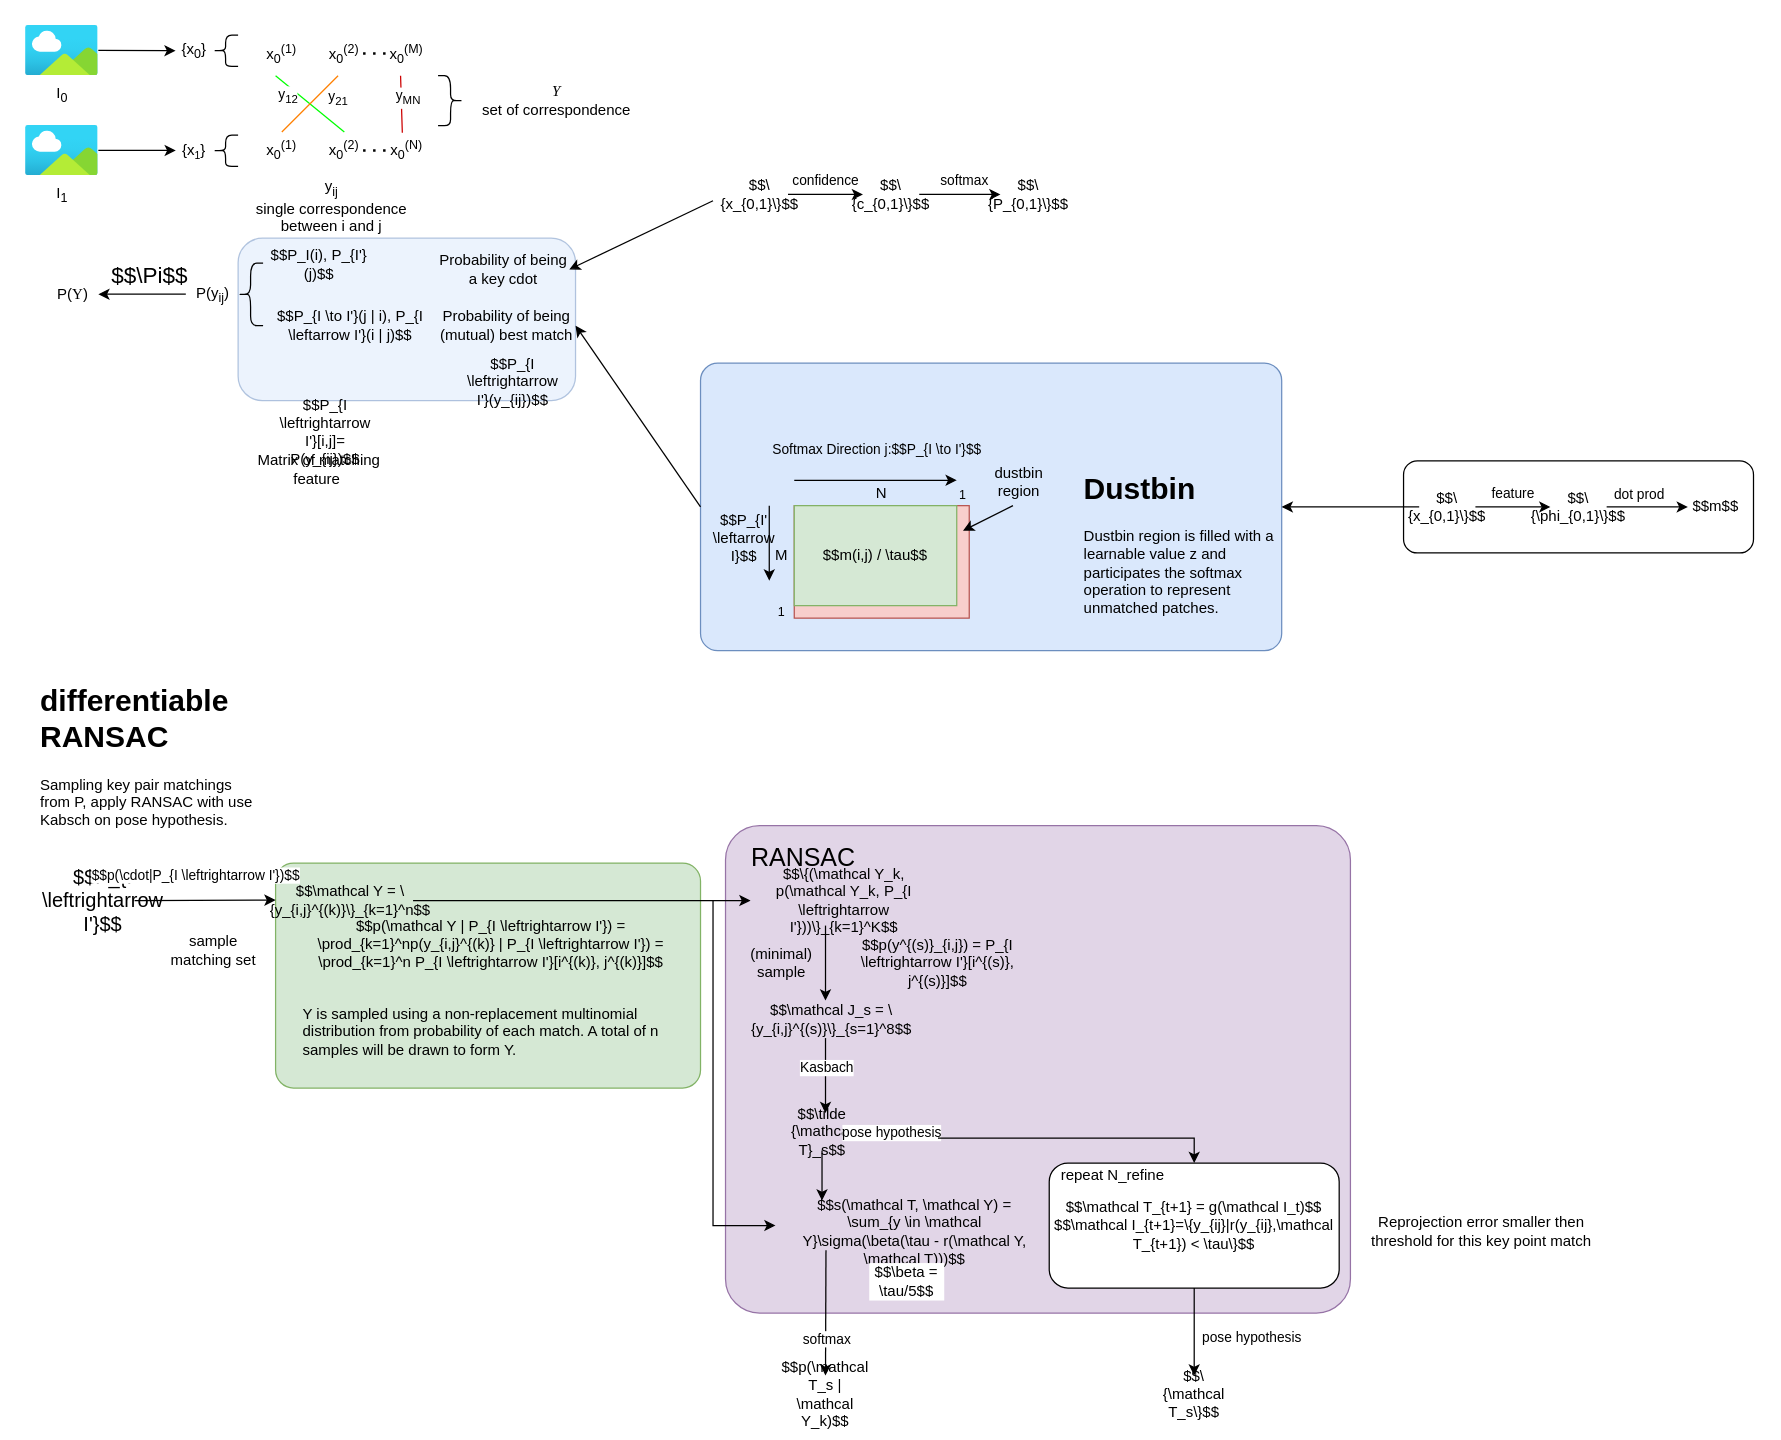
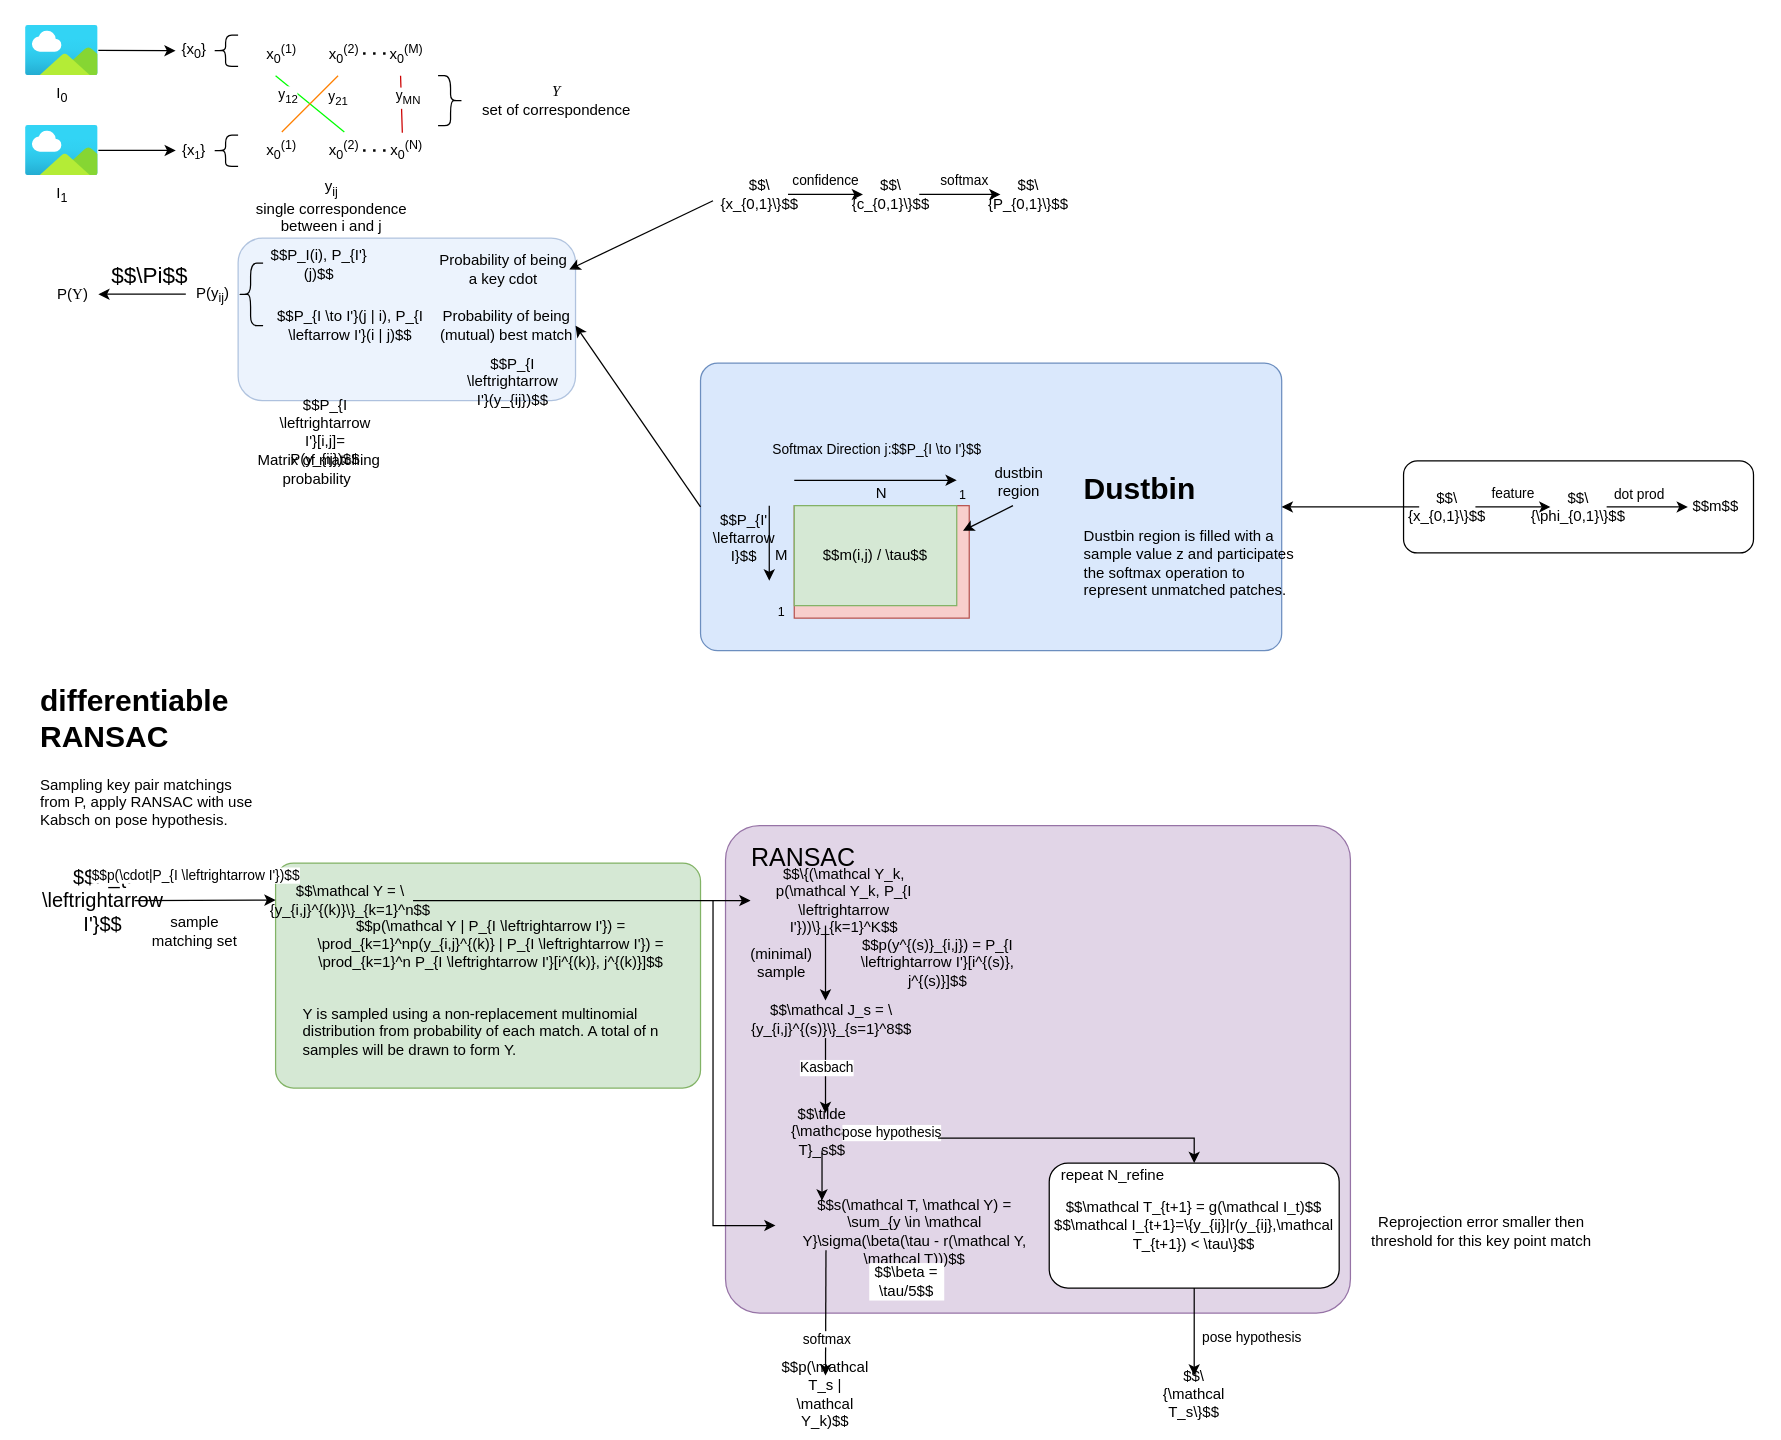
(319, 469) -> (319, 469)
(1196, 517) -> (1196, 517)
(213, 951) -> (194, 932)
